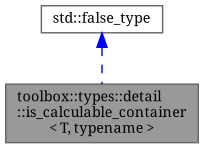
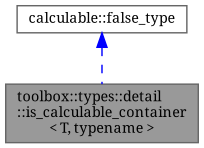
(102, 19) -> (102, 19)
